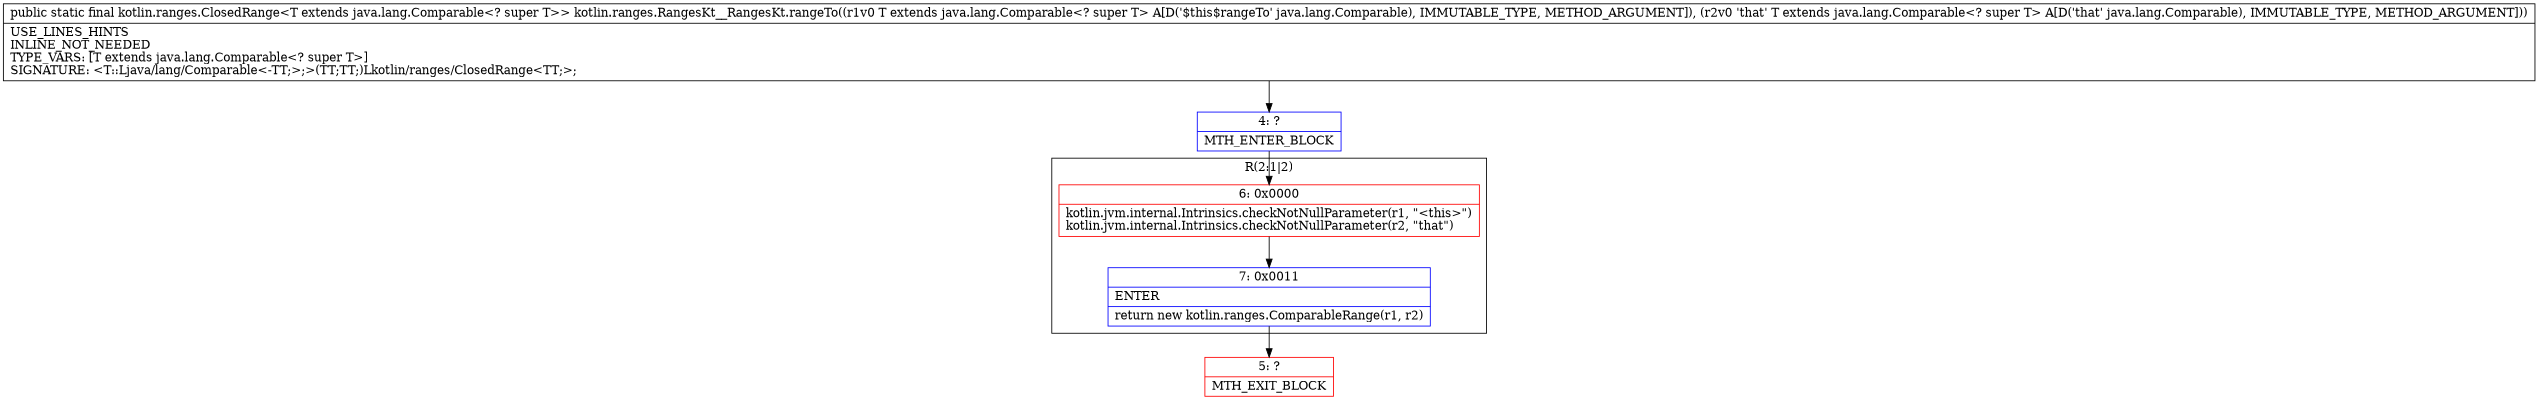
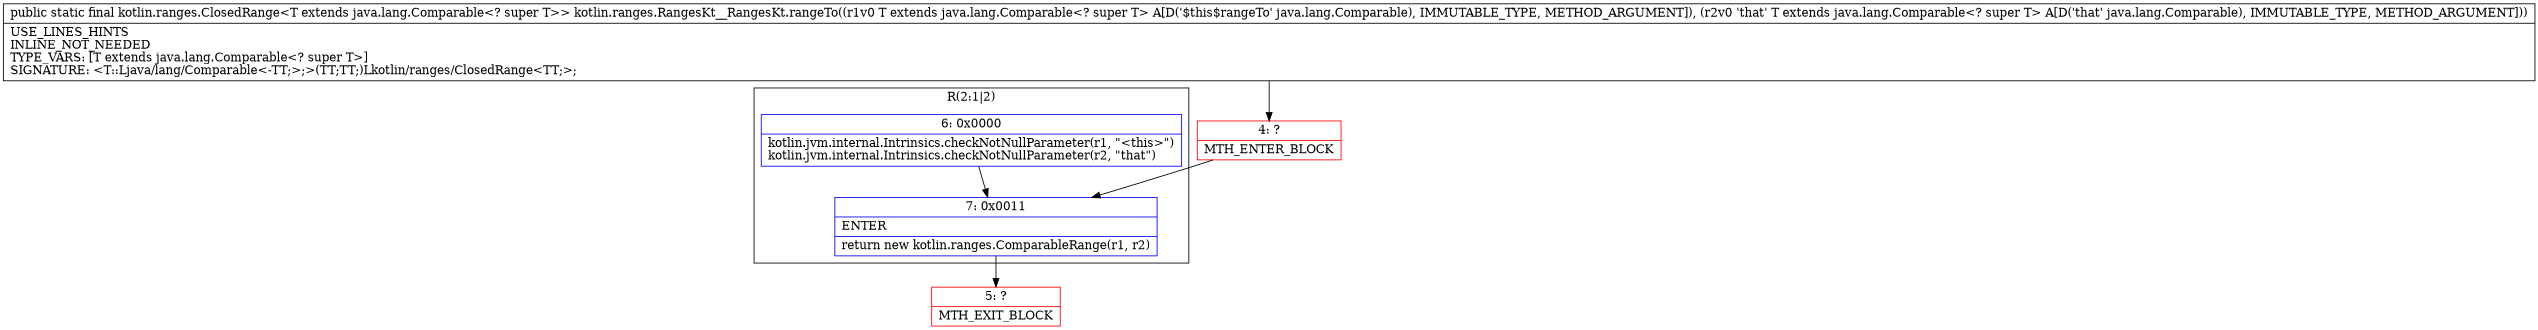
(1269, 132) -> (1269, 140)
(1269, 164) -> (1157, 178)
(1269, 211) -> (971, 140)
